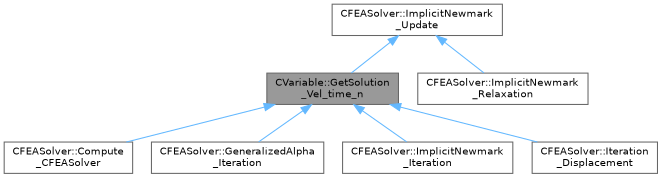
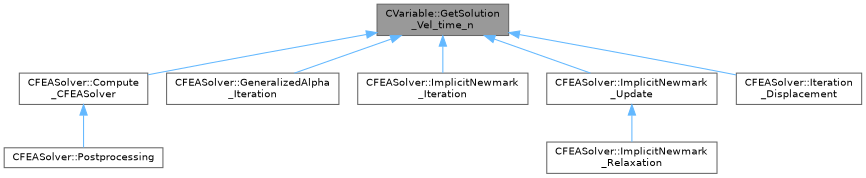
(371, 58) -> (542, 56)
none -> (84, 158)
